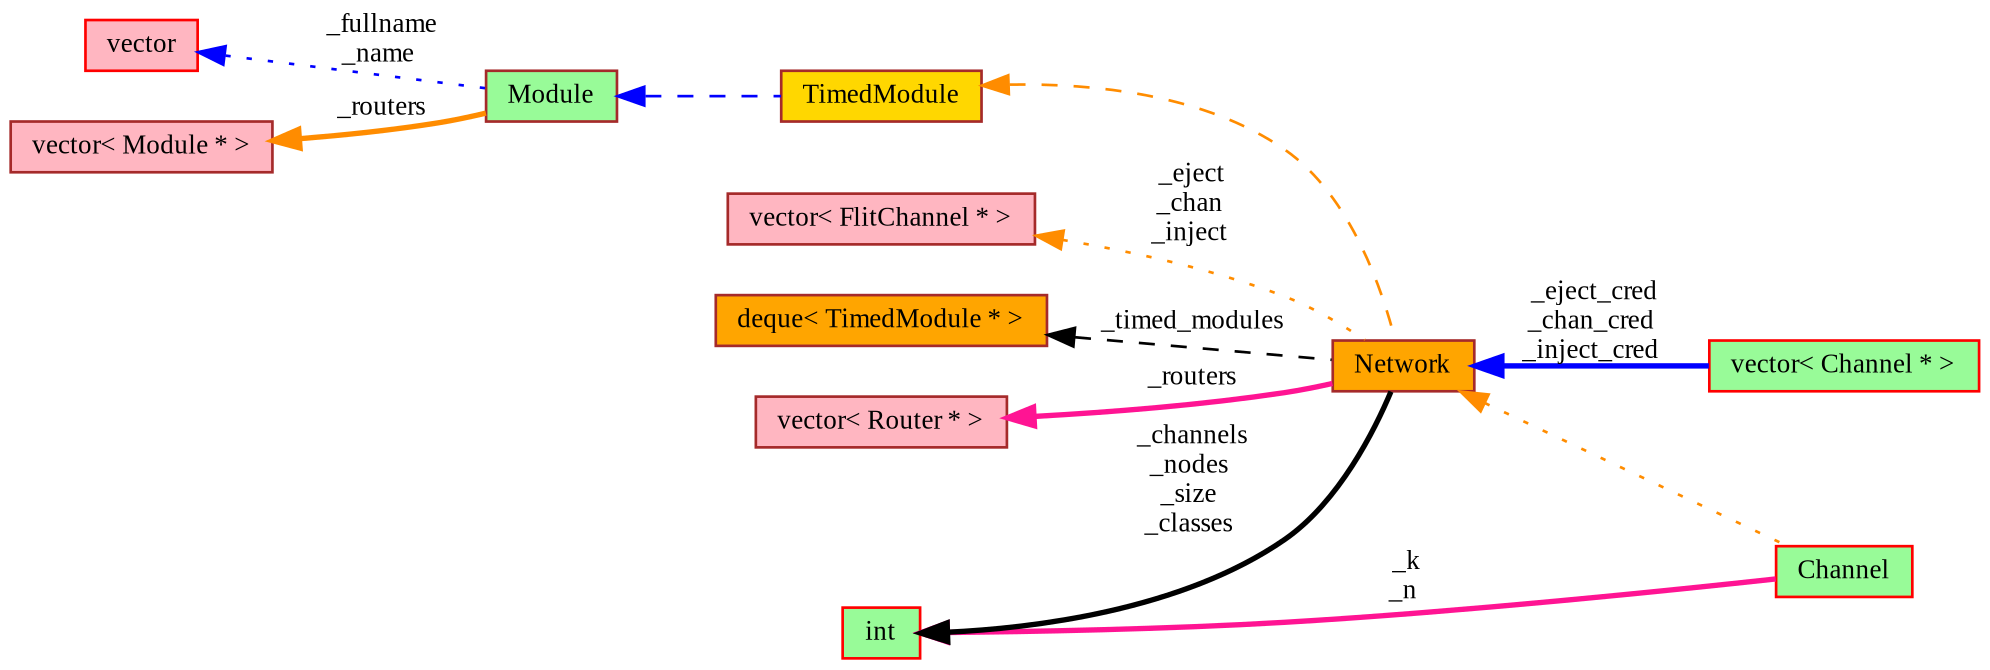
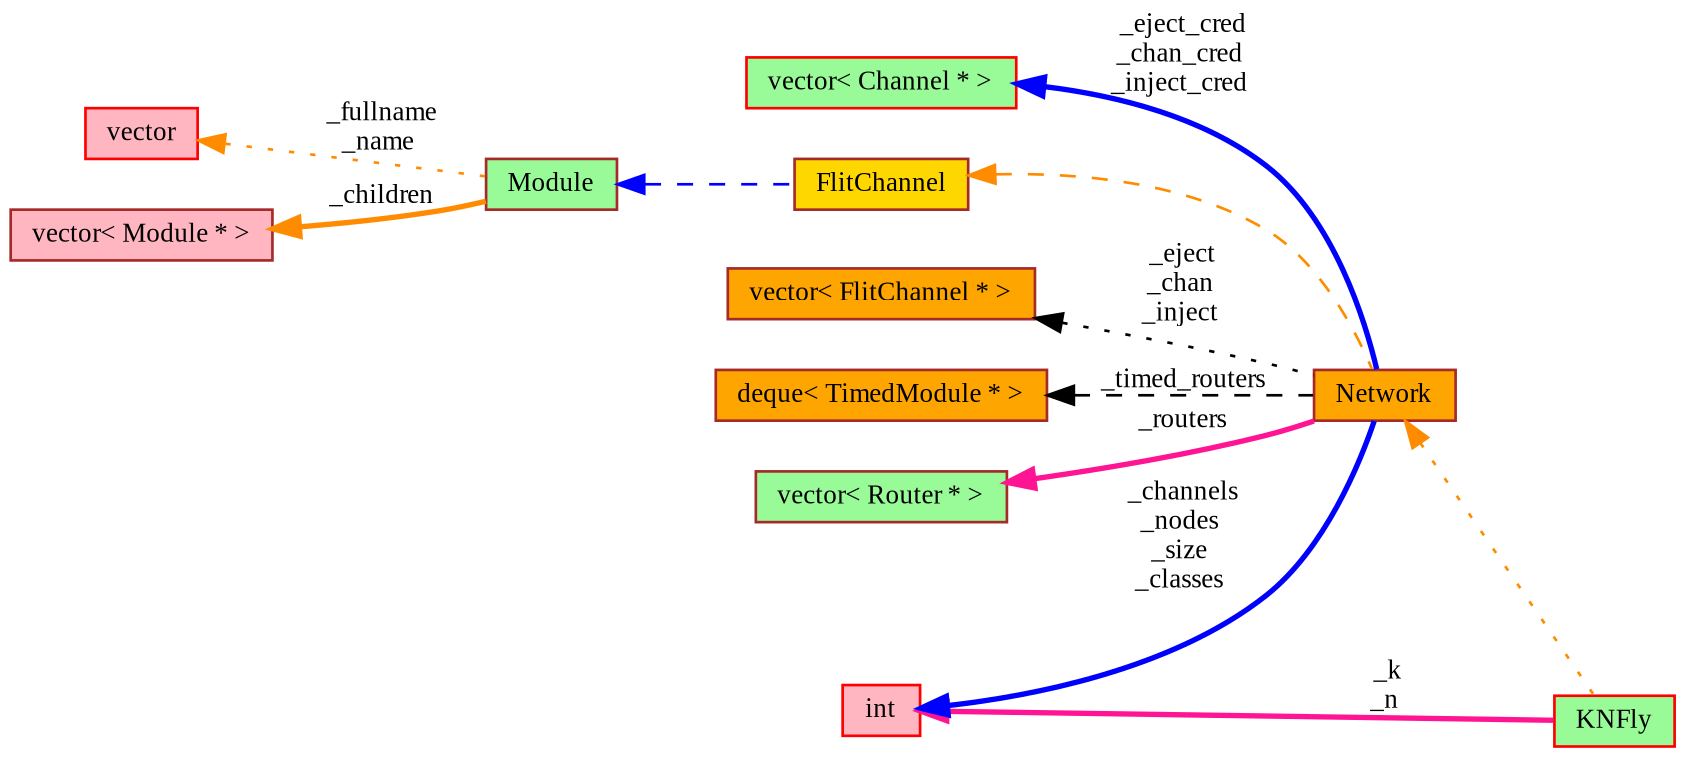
(355, 72) -> (355, 160)
(881, 96) -> (881, 184)
(379, 108) -> (379, 196)
(881, 219) -> (881, 294)
(1219, 275) -> (1188, 347)
(1190, 322) -> (1181, 381)
(1606, 366) -> (1265, 165)
(881, 422) -> (881, 497)
(1844, 572) -> (1615, 721)
(1210, 579) -> (1210, 631)
(881, 633) -> (881, 710)
